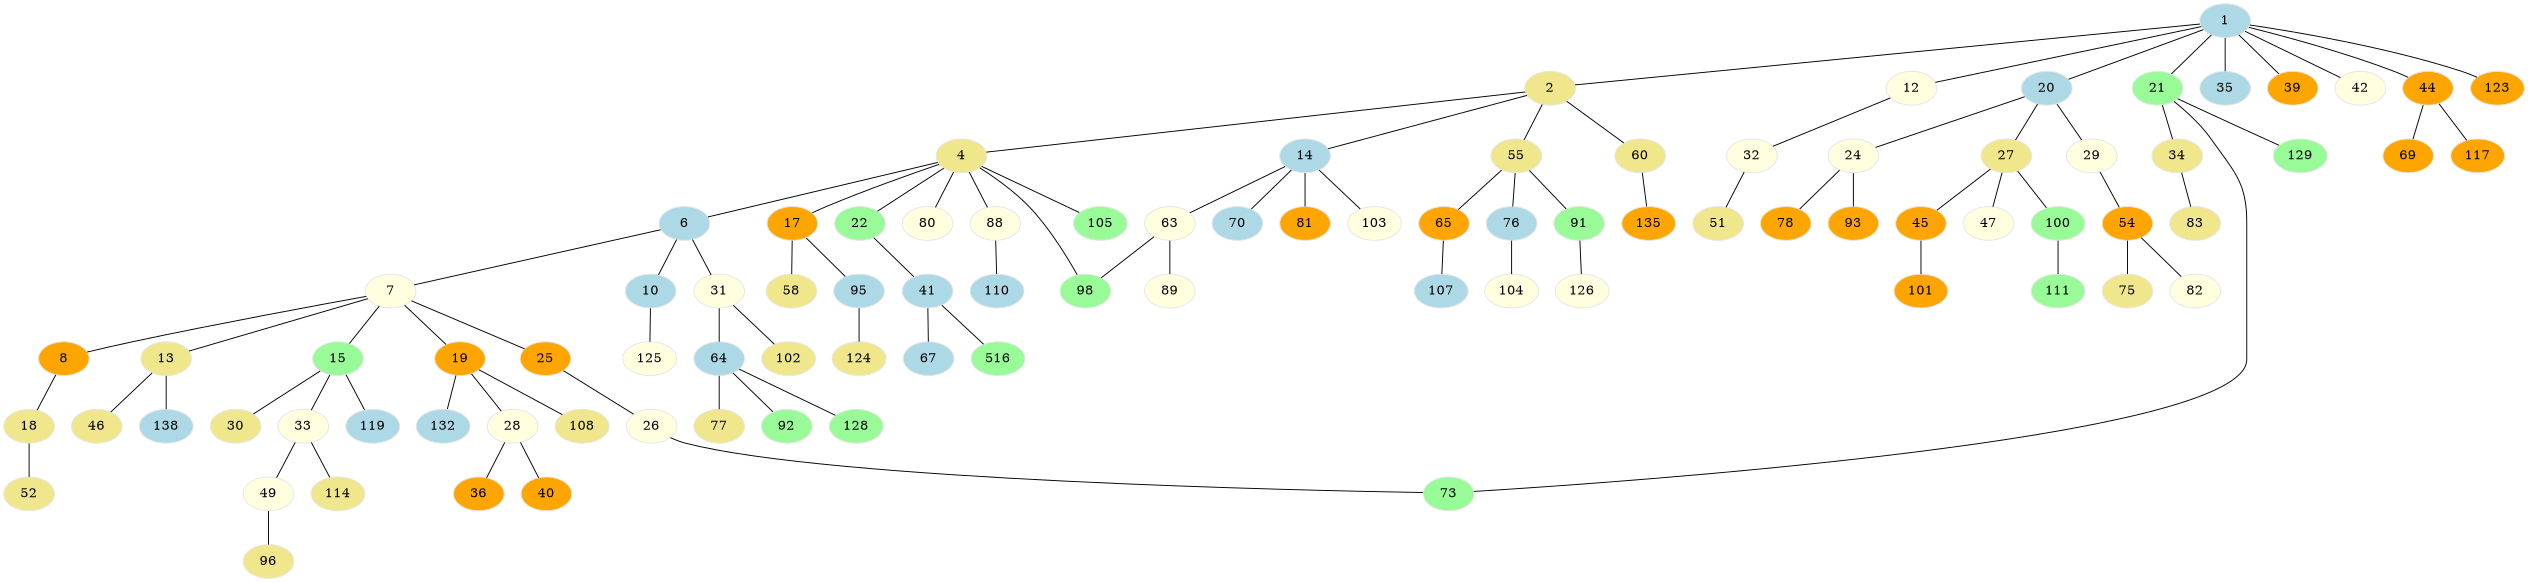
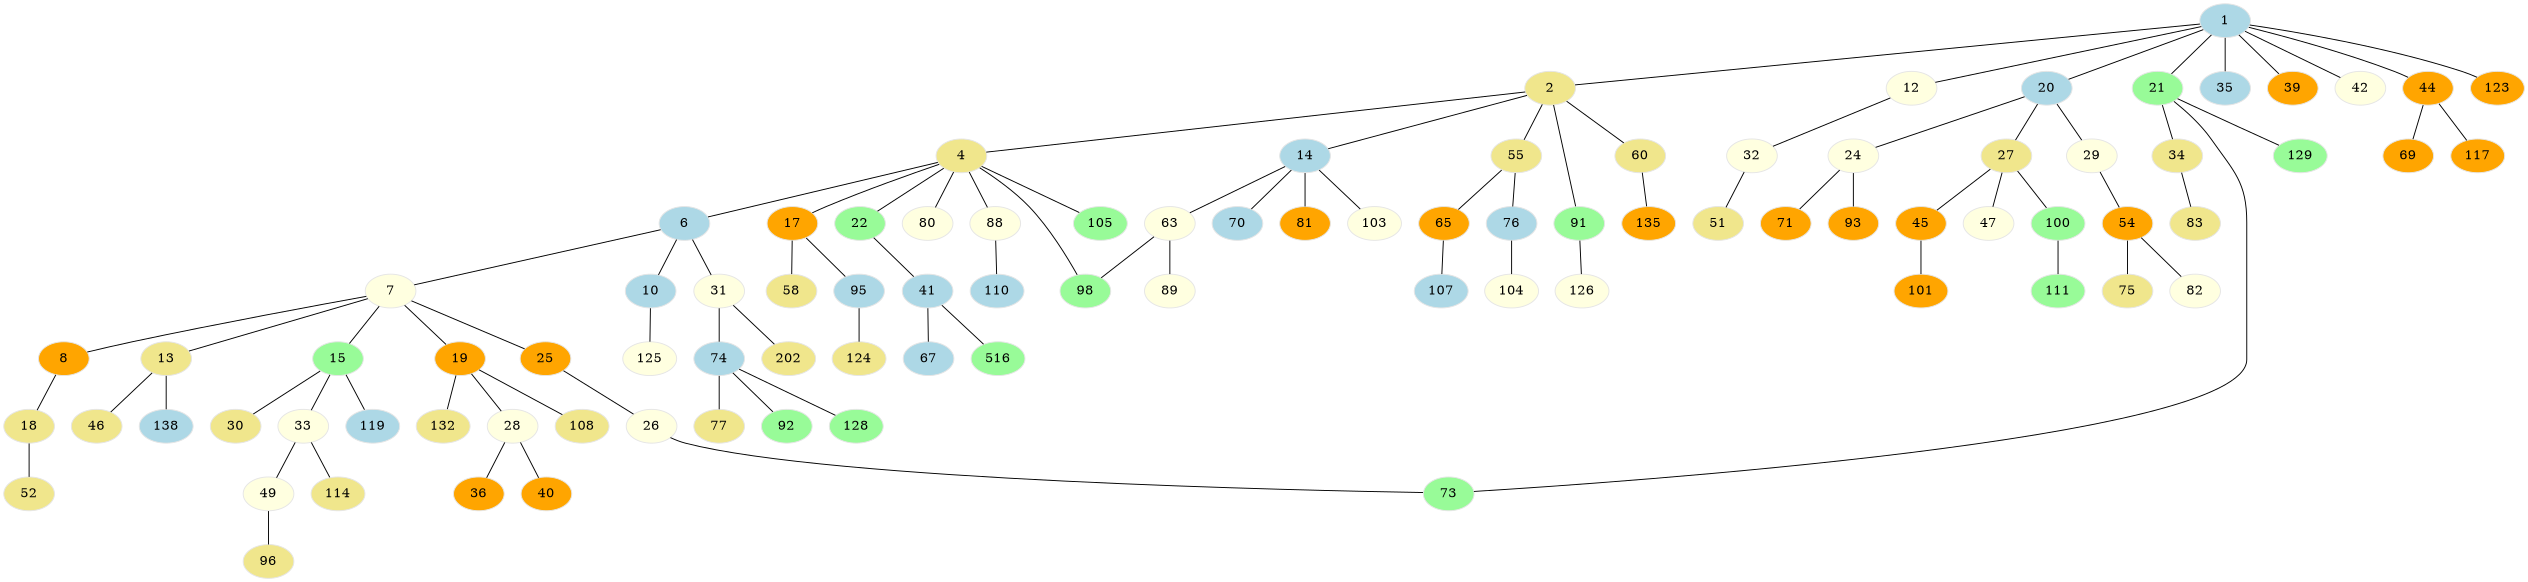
(1548, 190) -> (1565, 156)
(1786, 223) -> (1786, 223)
(719, 359) -> (719, 359)
(789, 359) -> (789, 359)
(443, 426) -> (443, 426)
